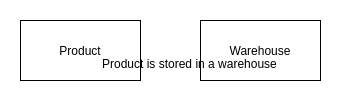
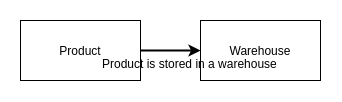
none -> (166, 51)
